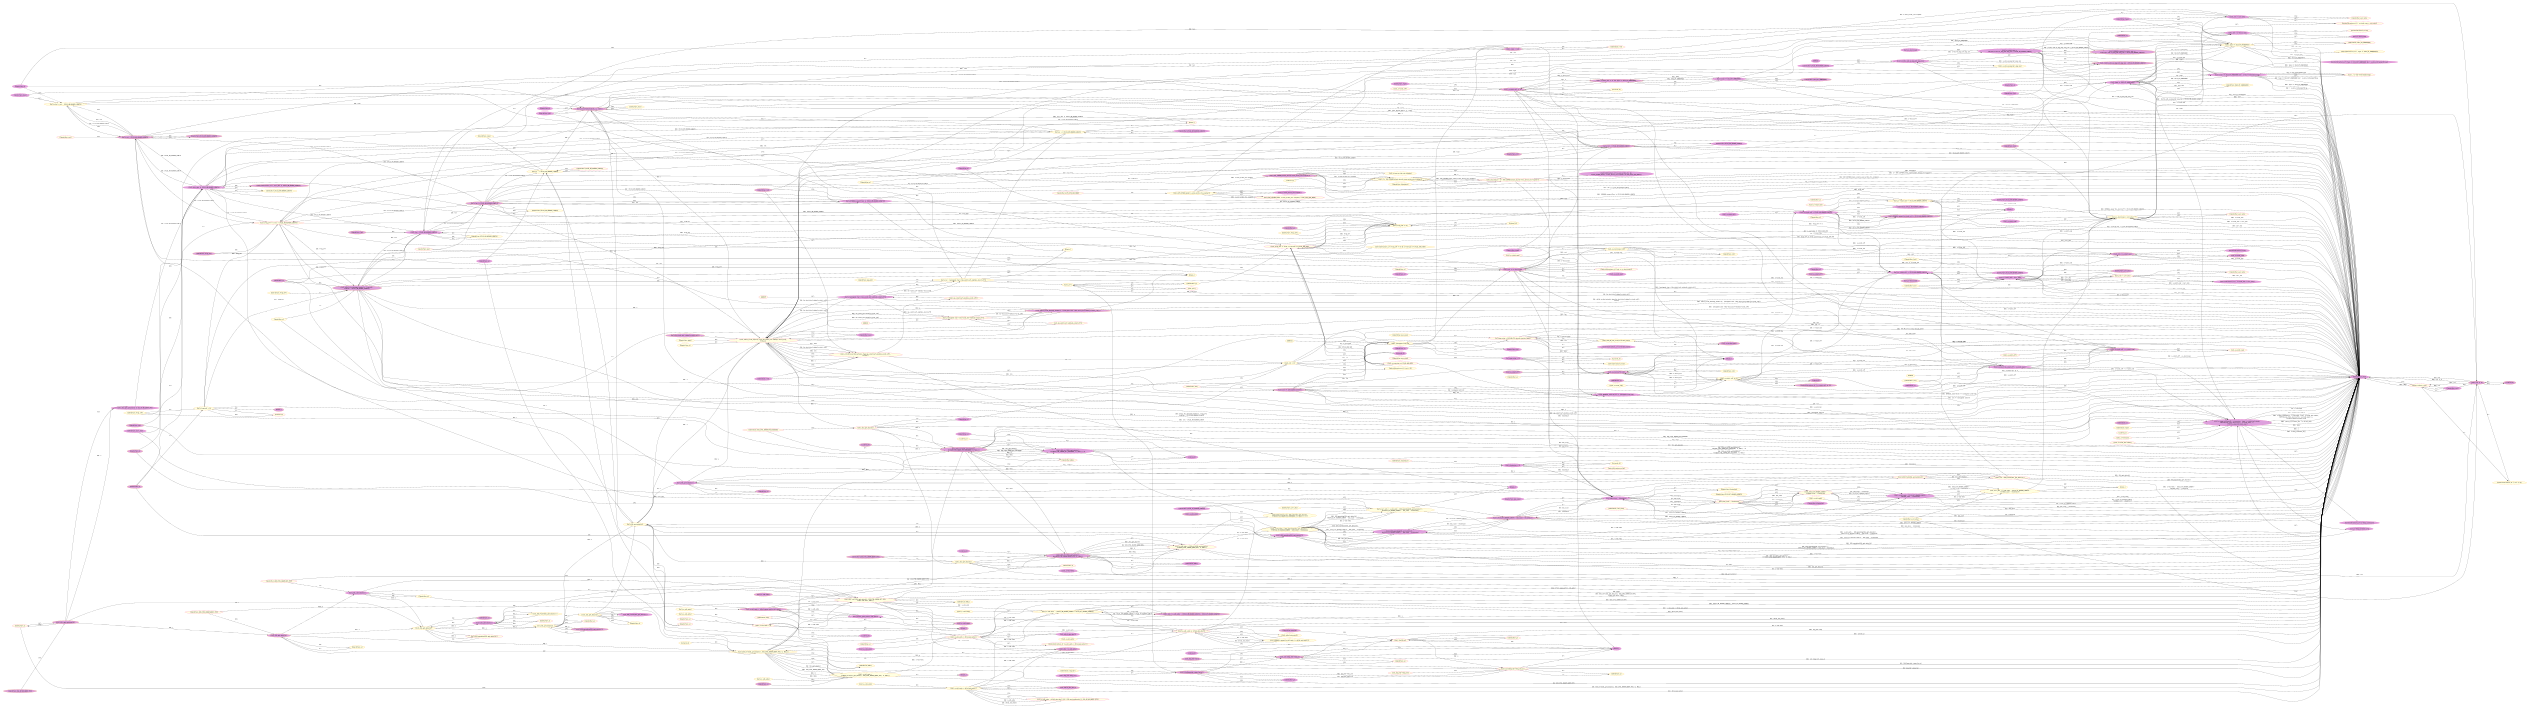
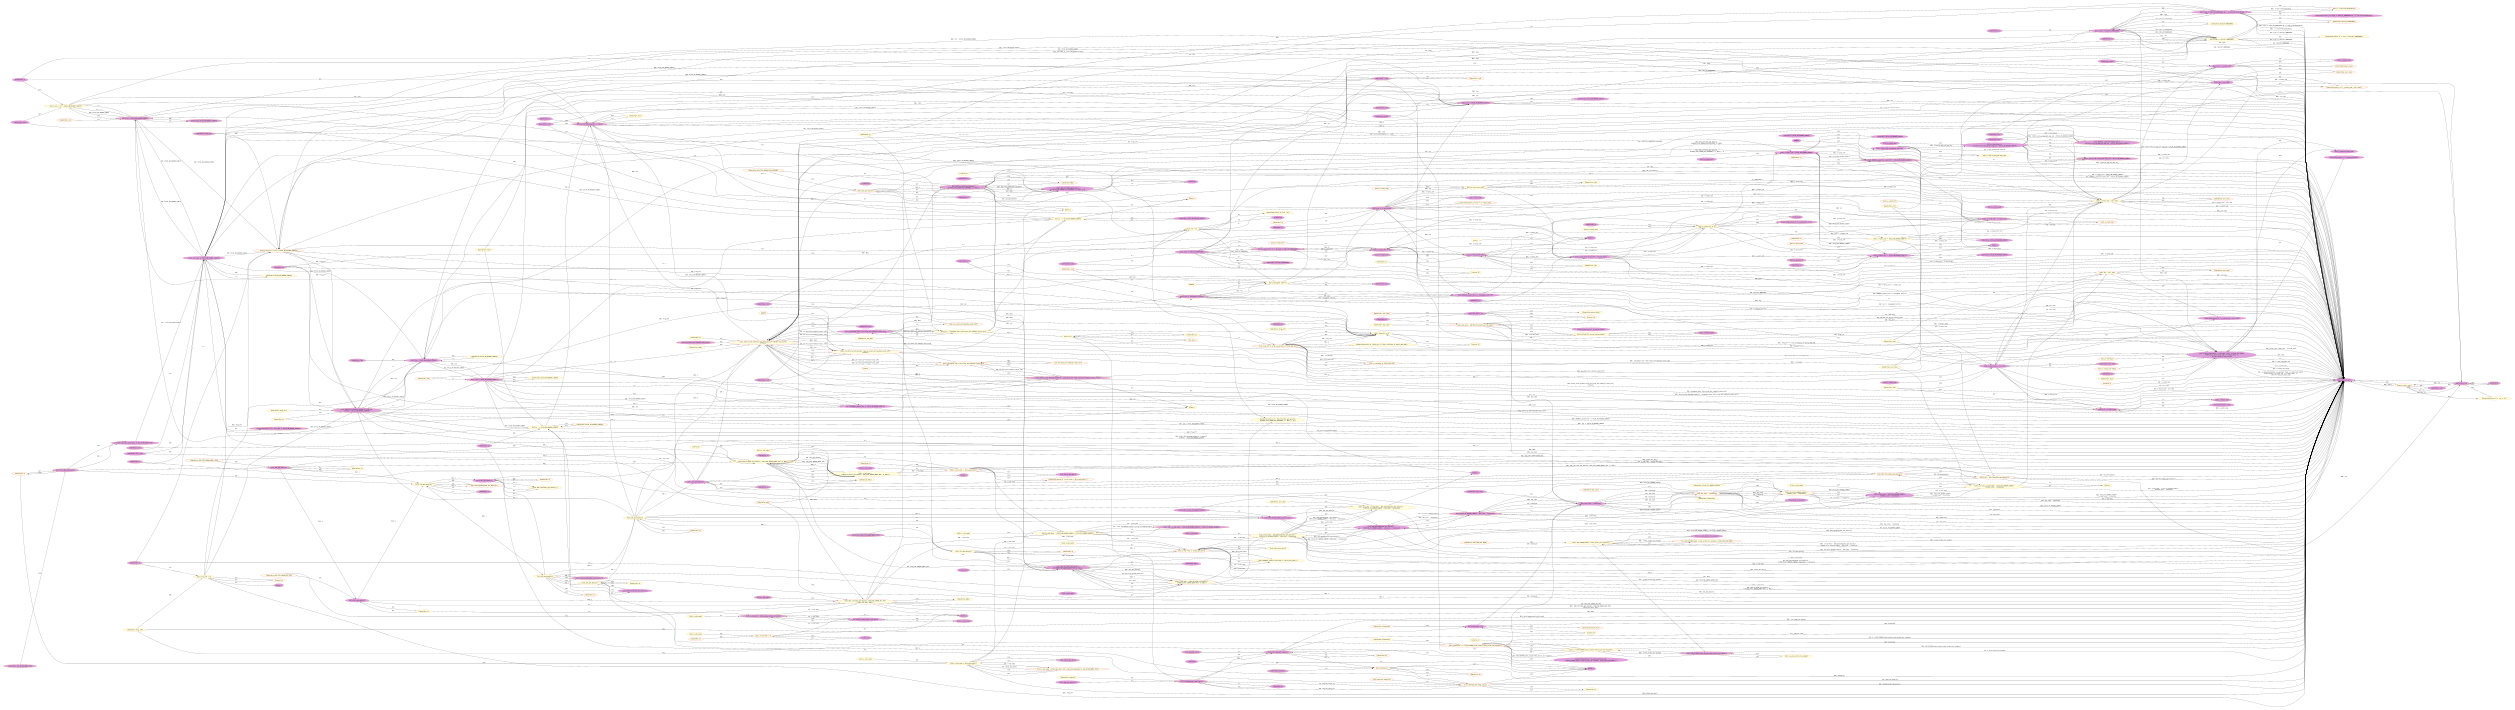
(1992, 10) -> (2039, 541)
(383, 213) -> none
(1863, 371) -> (1660, 254)
(1068, 649) -> none
